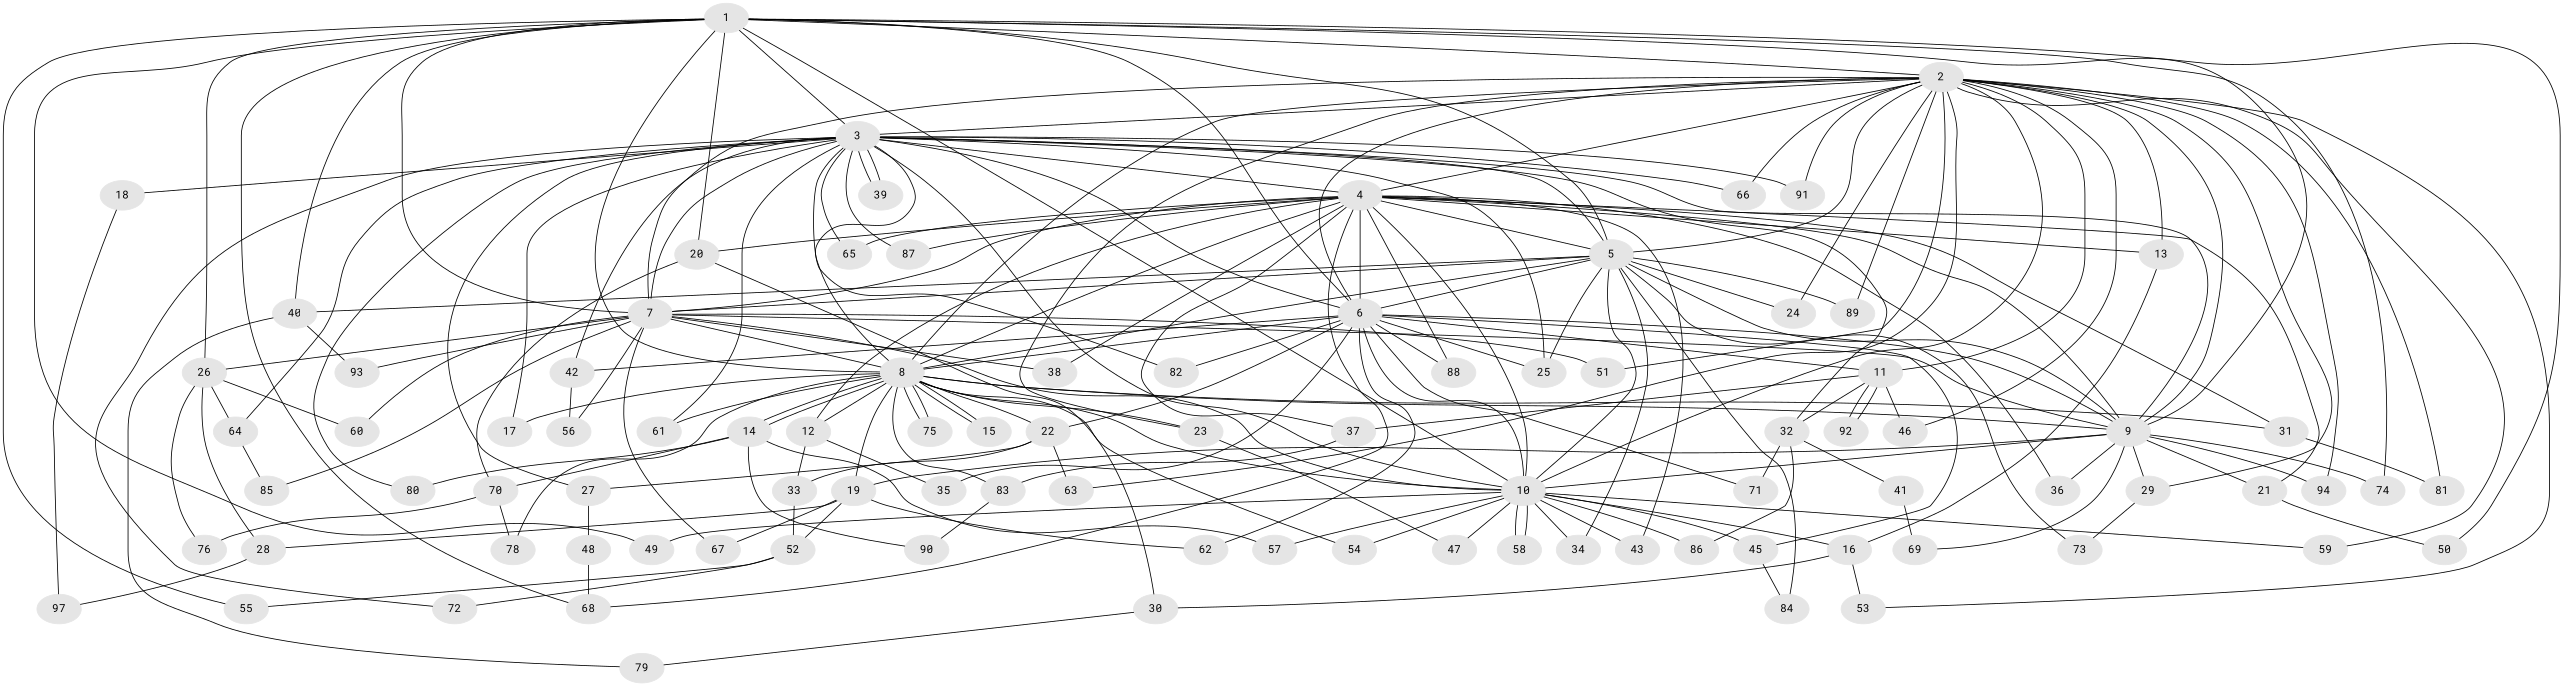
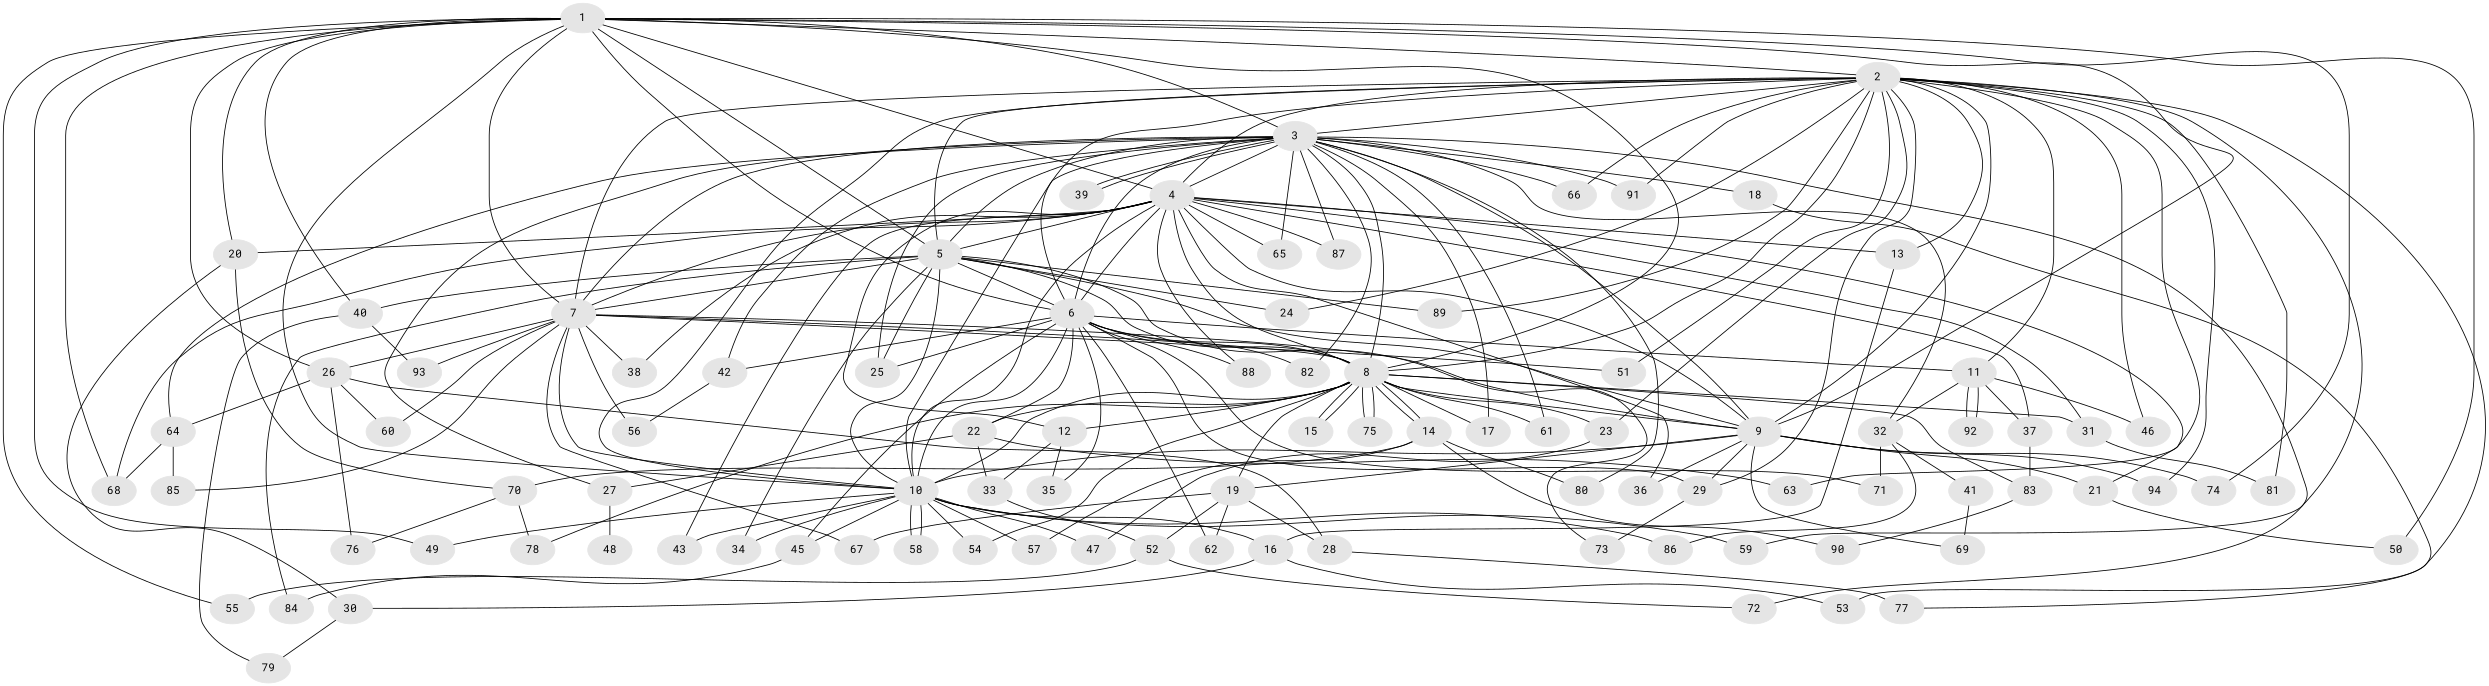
none -> (877, 107)
(1755, 332) -> (1359, 469)
(589, 574) -> (144, 461)
(59, 609) -> (1902, 609)
